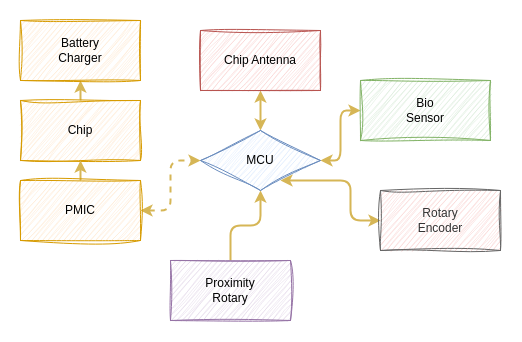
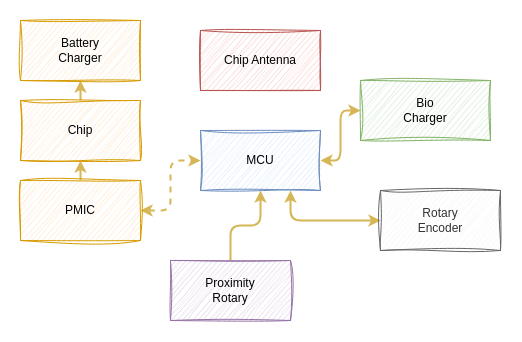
(261, 111) -> none
(426, 111) -> (426, 111)
(261, 161) -> (261, 161)
(441, 221) -> (441, 221)
